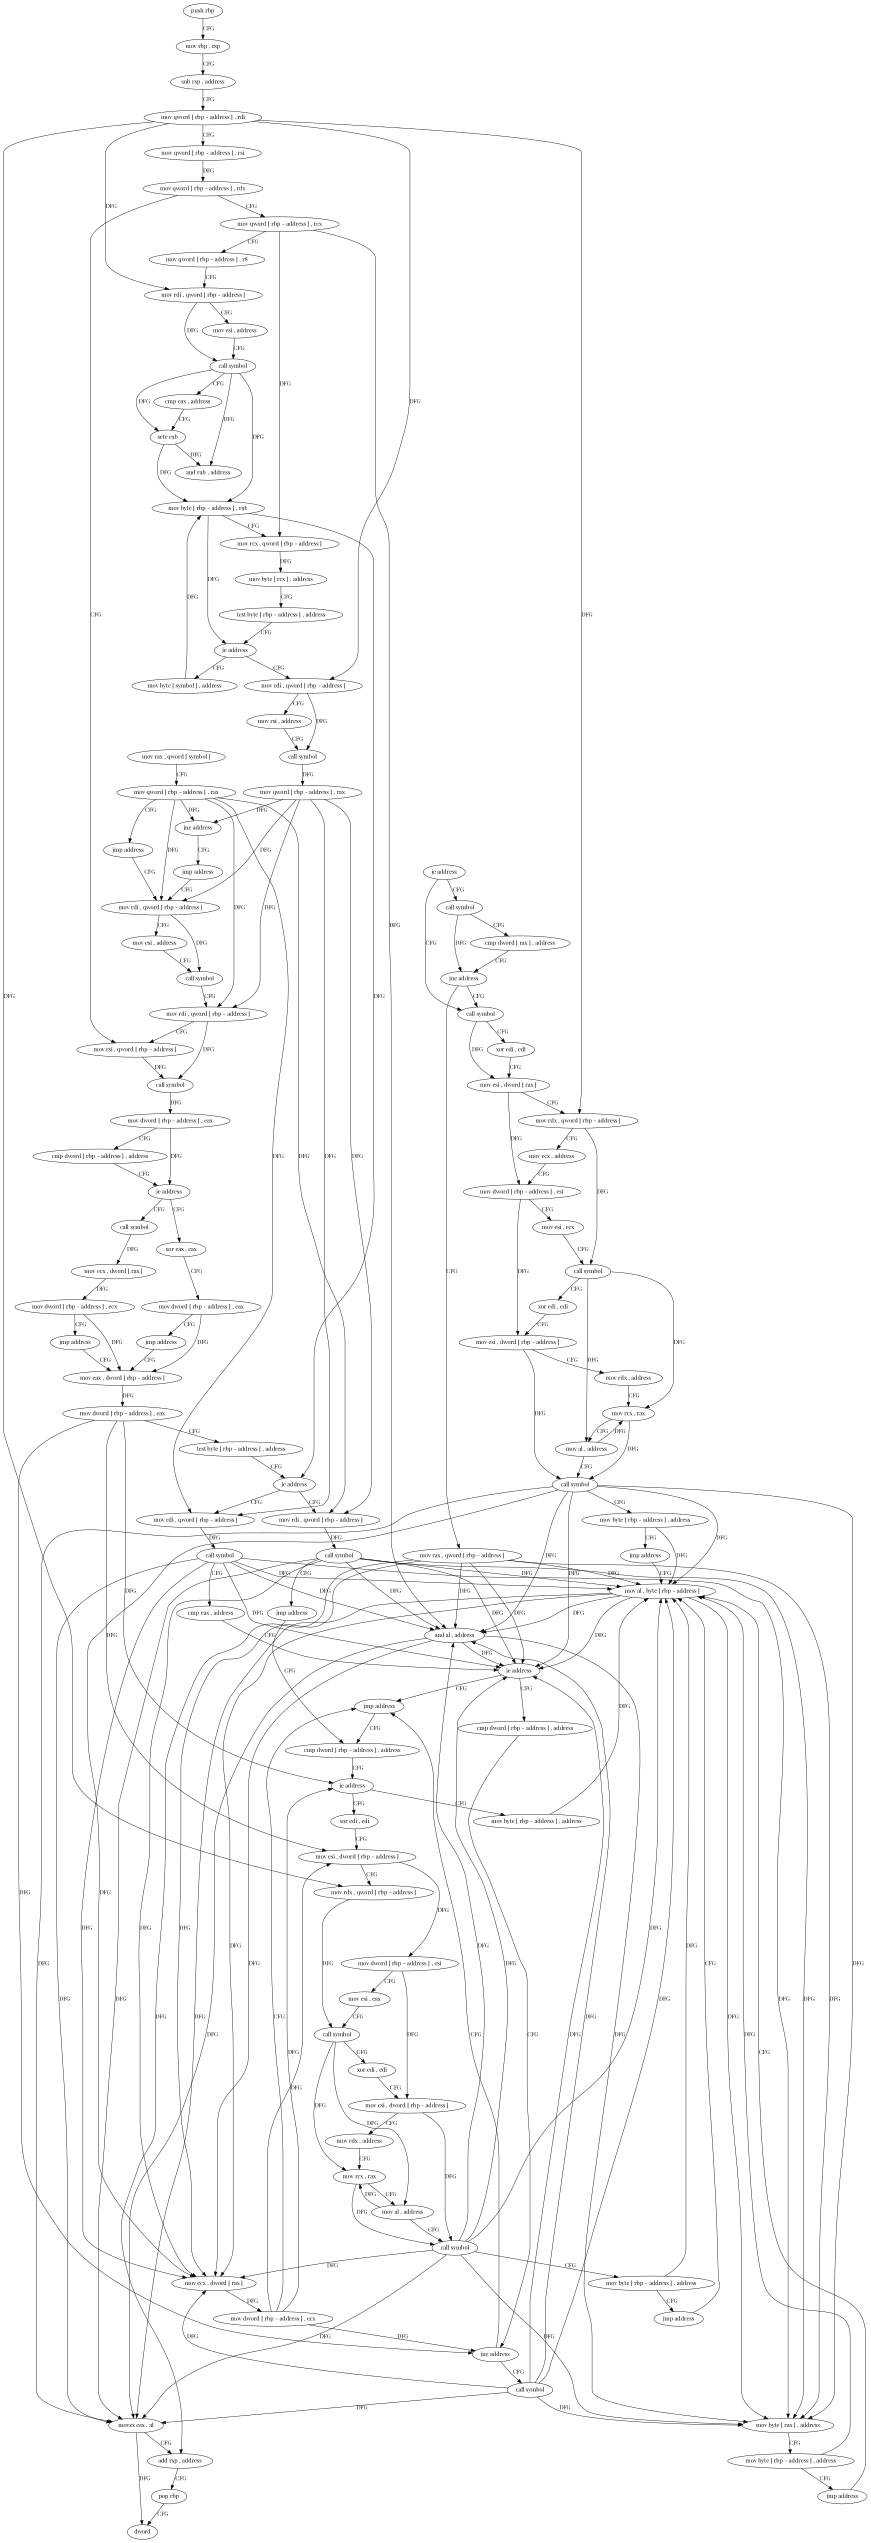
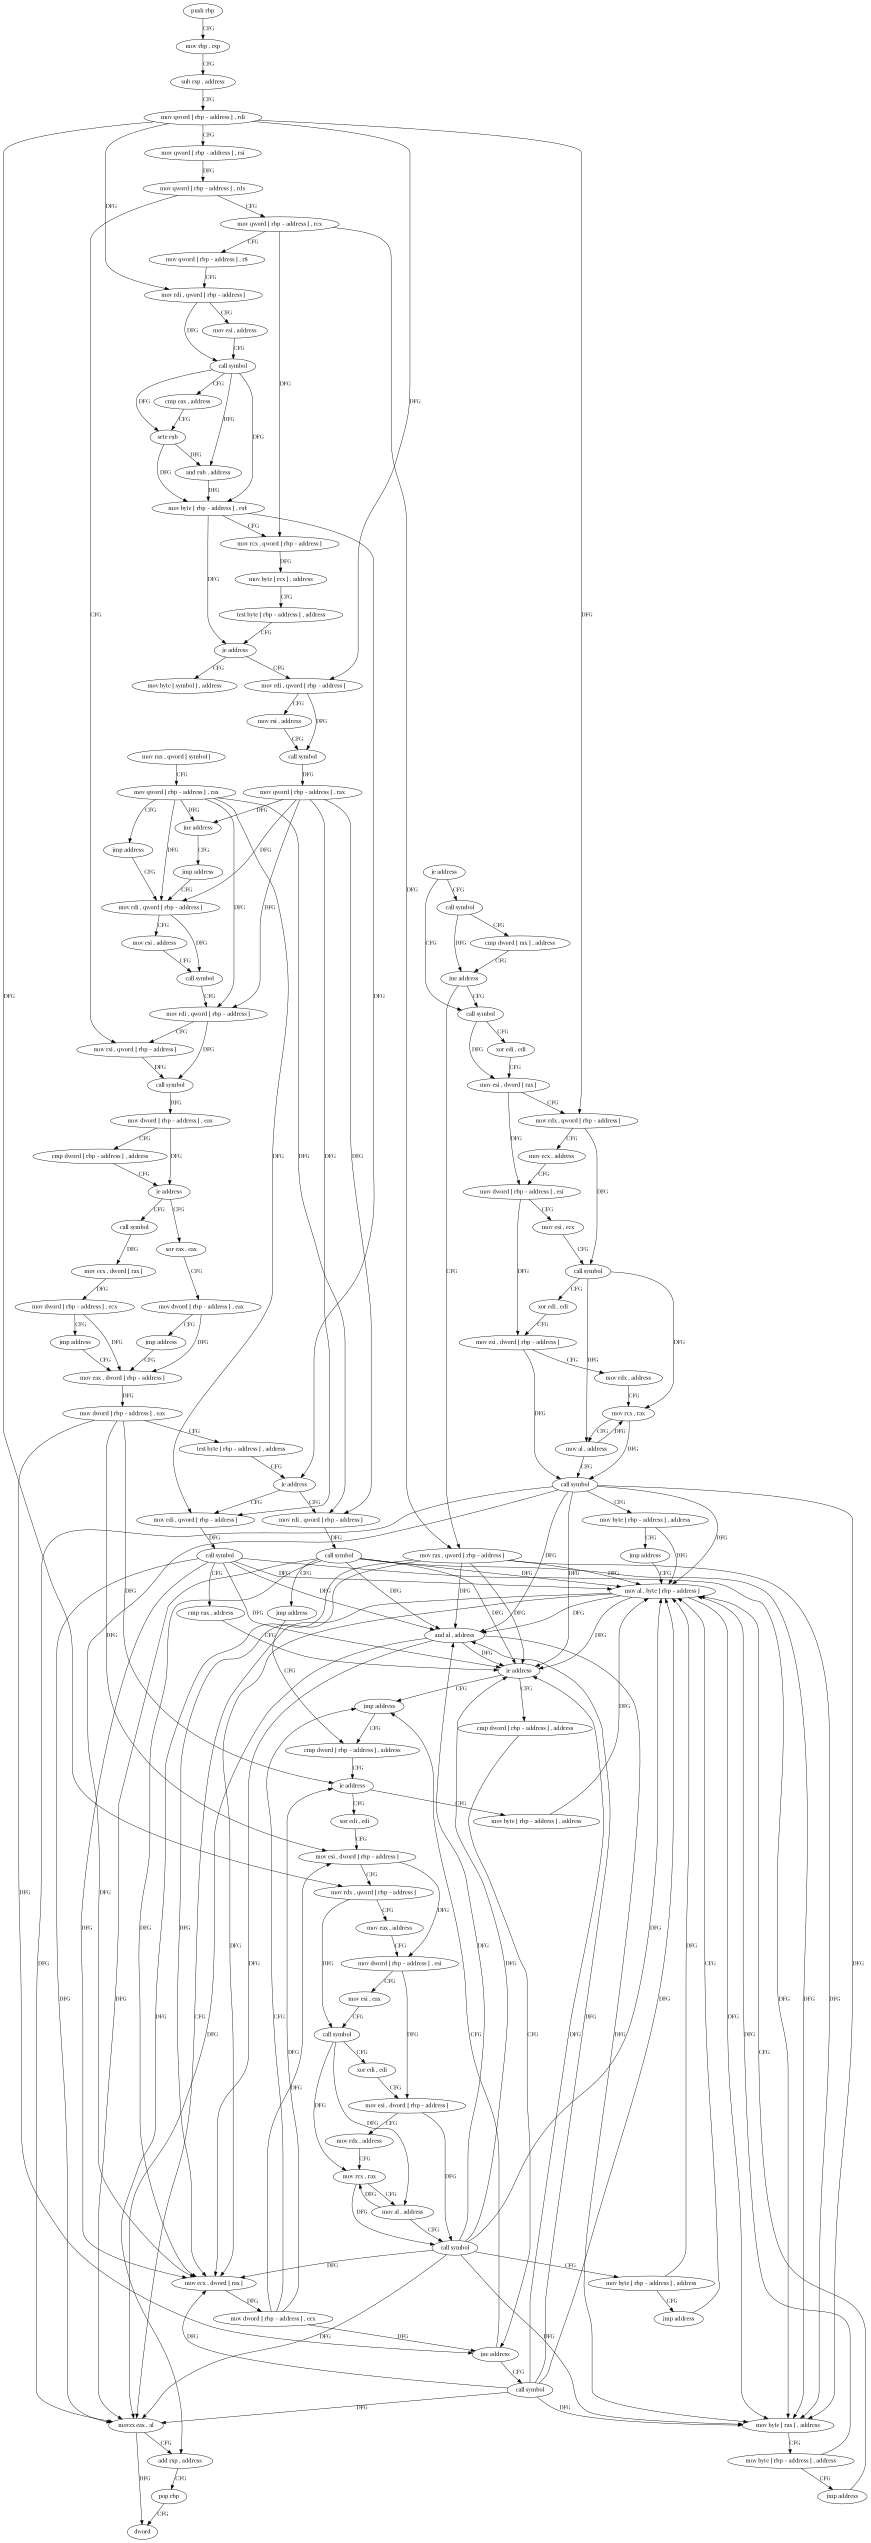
(187, 597) -> (208, 489)
(389, 914) -> (407, 872)
none -> (390, 1928)
(200, 2017) -> (200, 2017)
